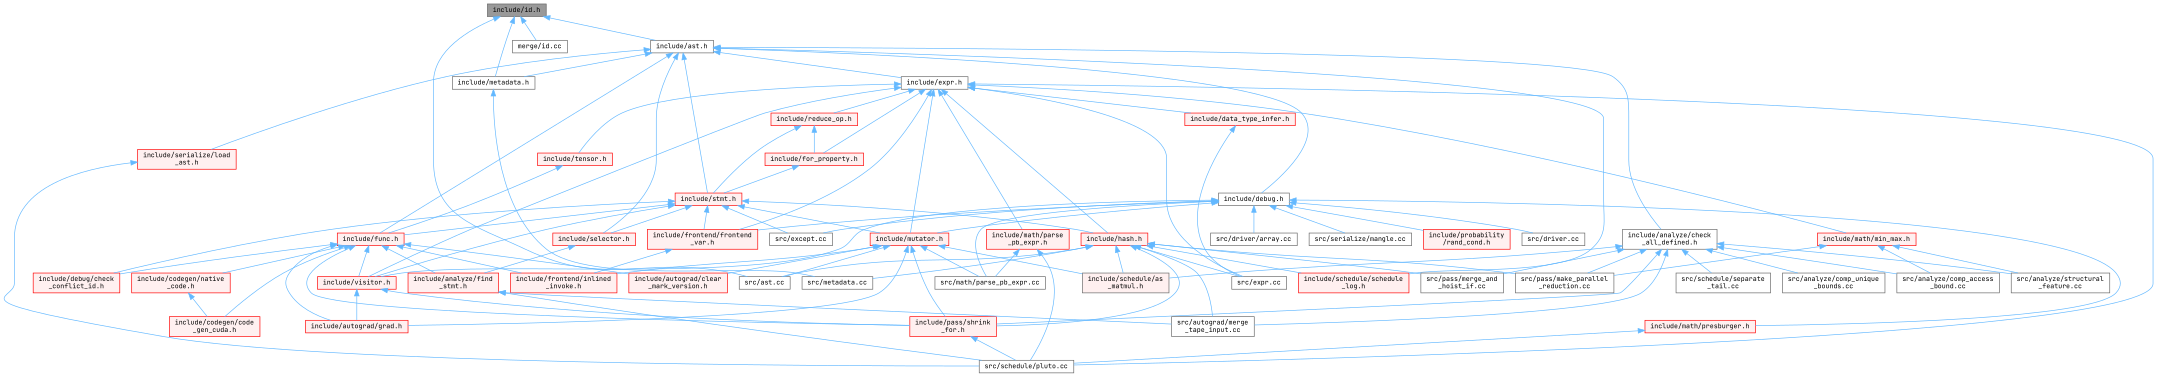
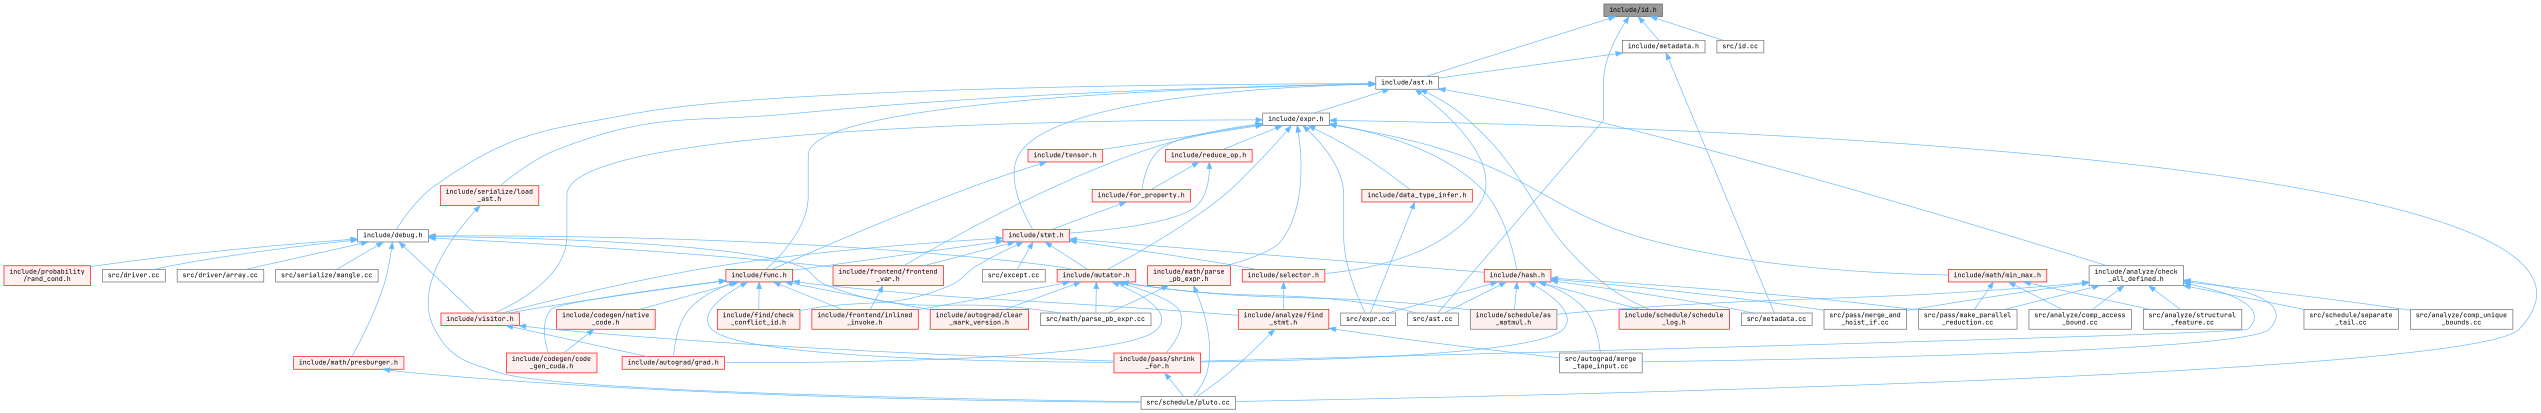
(540, 47) -> (1740, 47)
(585, 65) -> (1527, 66)
(1017, 211) -> none
(76, 283) -> (759, 319)
